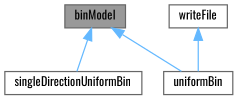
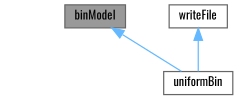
(73, 83) -> none
